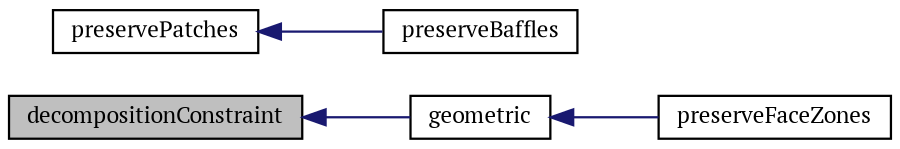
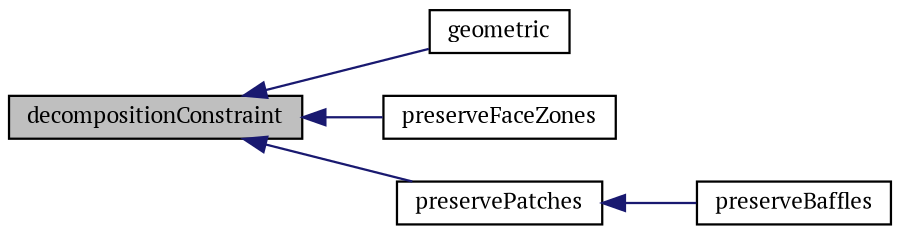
(616, 117) -> (354, 117)
none -> (339, 163)
